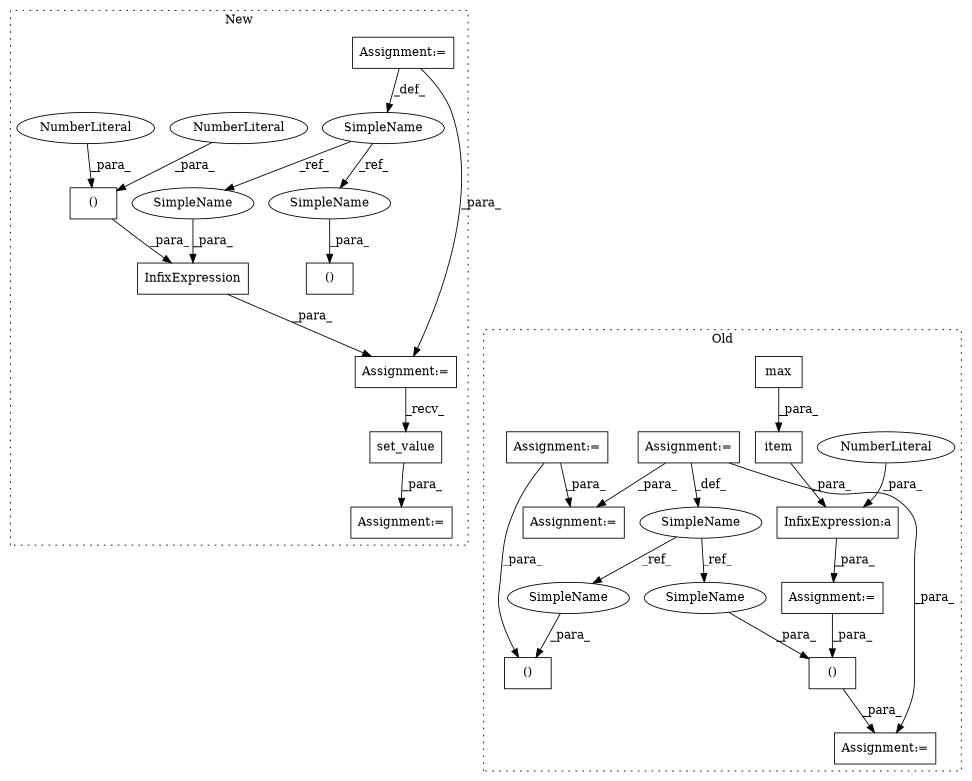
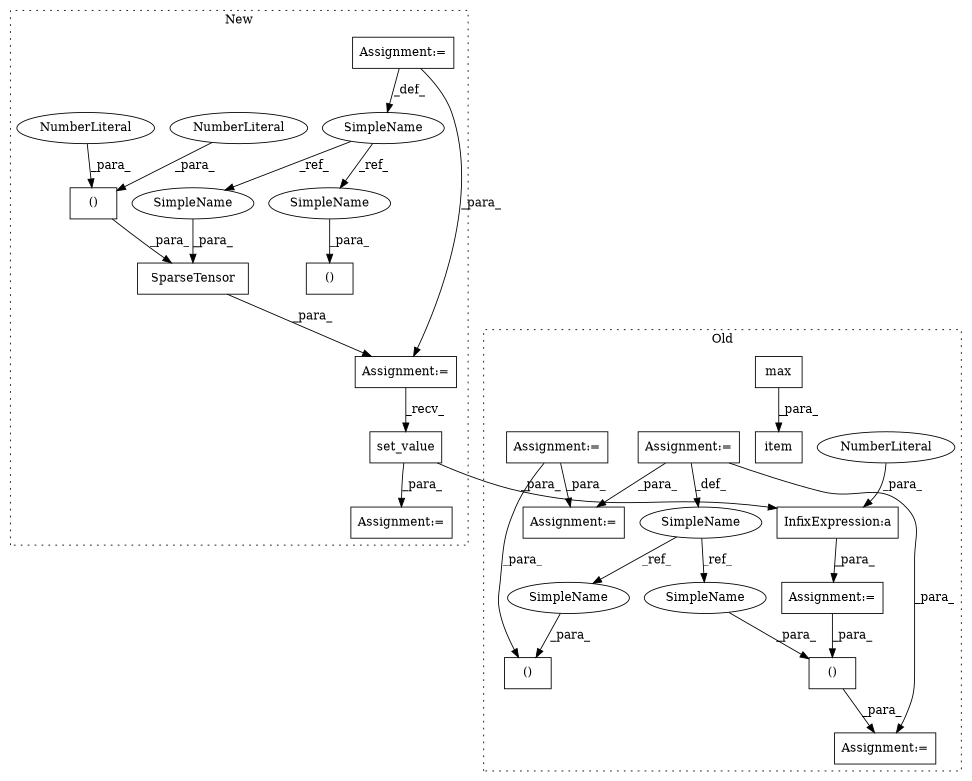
(193, 279) -> (193, 279)
(805, 481) -> (592, 502)
